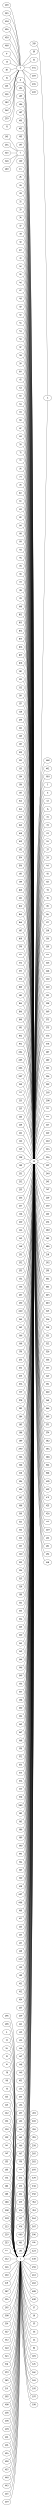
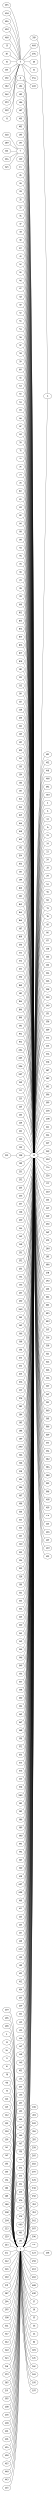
(7, 54) -> none
(32, 1346) -> (14, 1155)
(27, 2259) -> (41, 2253)
(7, 2429) -> none
